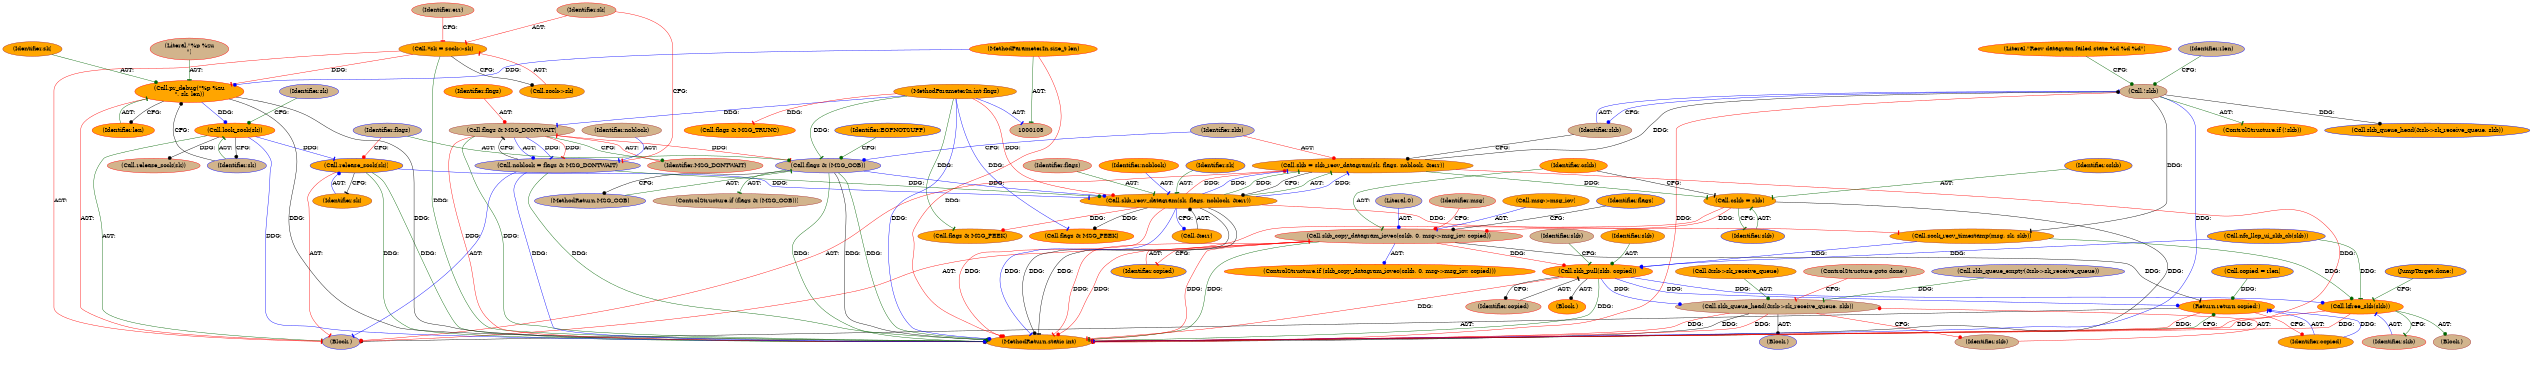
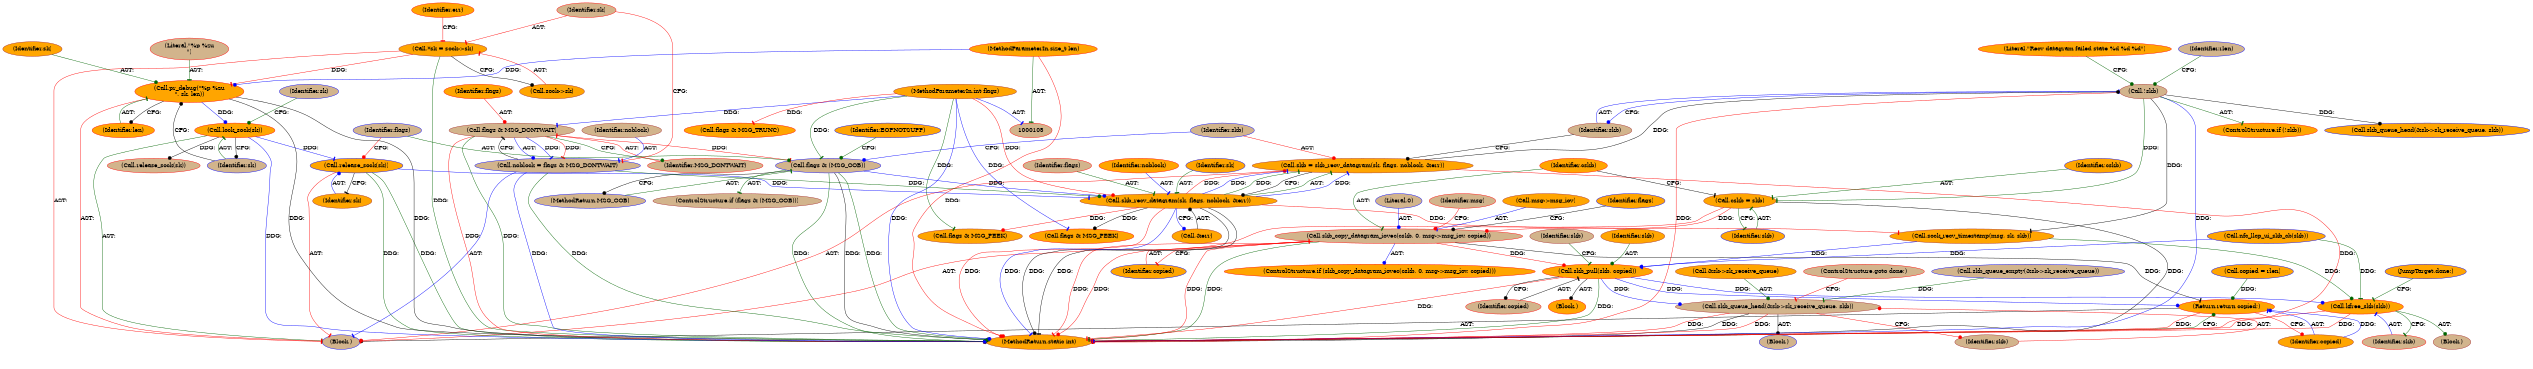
(443, 10) -> (443, 10)
(1566, 184) -> (1996, 195)
